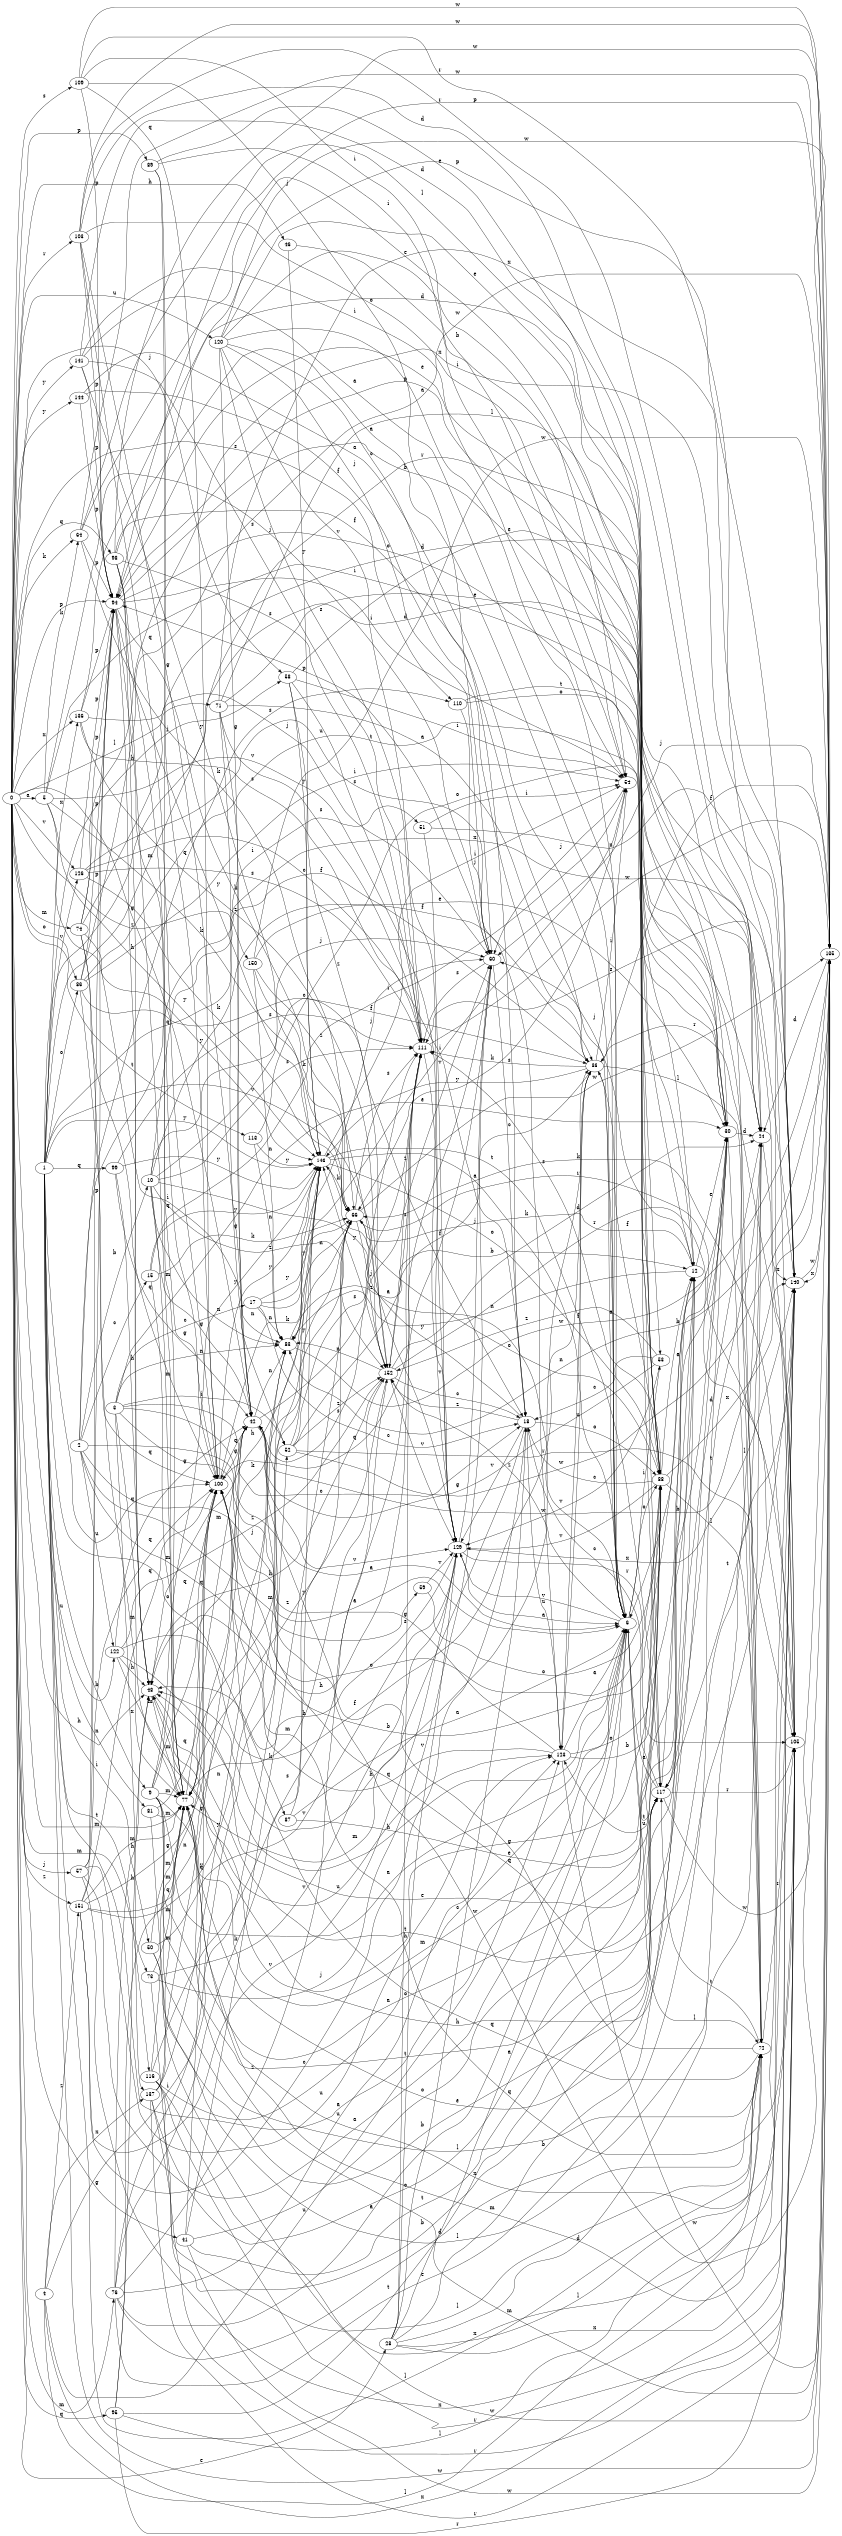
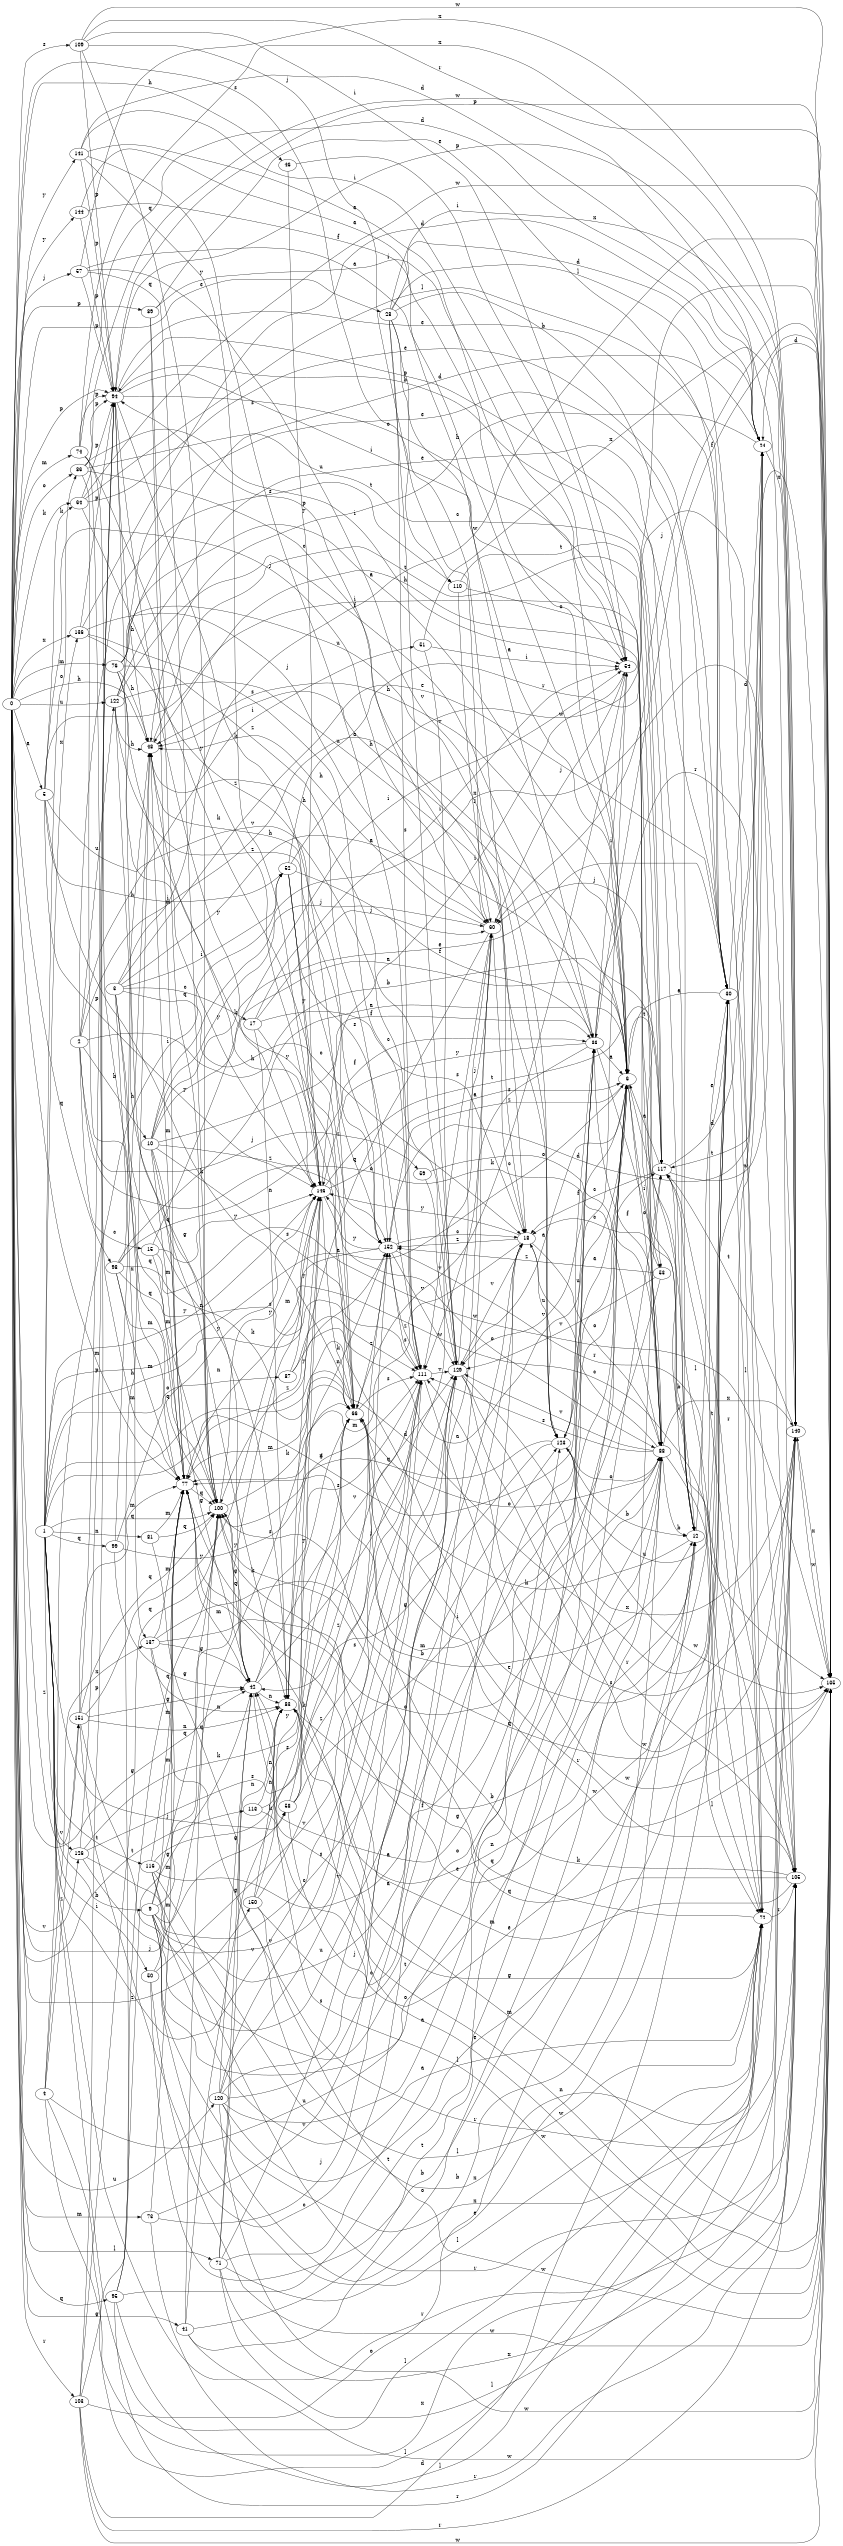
none -> (592, 1656)
(710, 1949) -> (373, 400)
